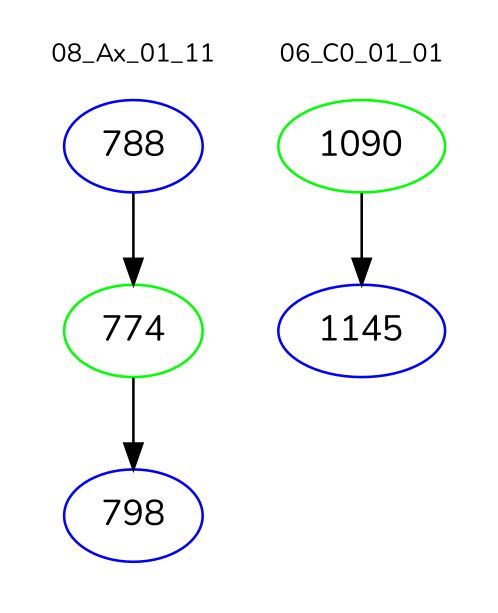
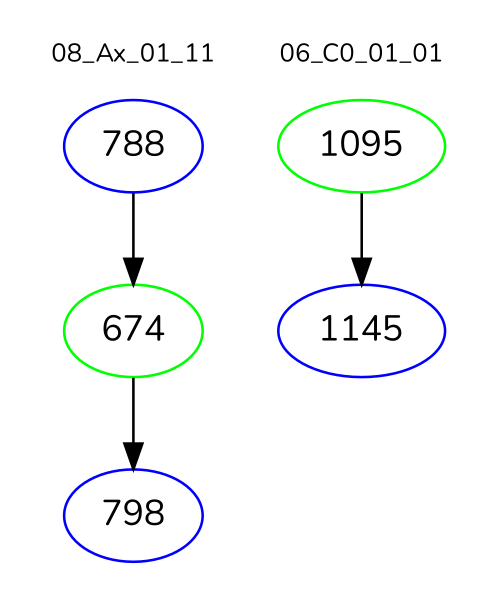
(362, 146) -> (362, 146)
(133, 331) -> (133, 331)
